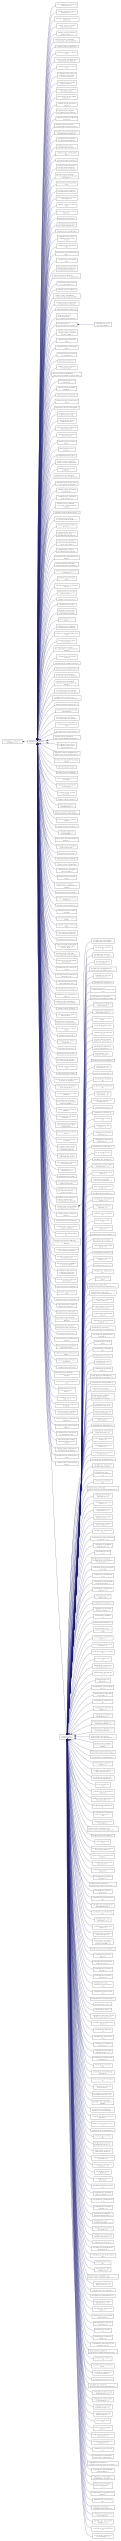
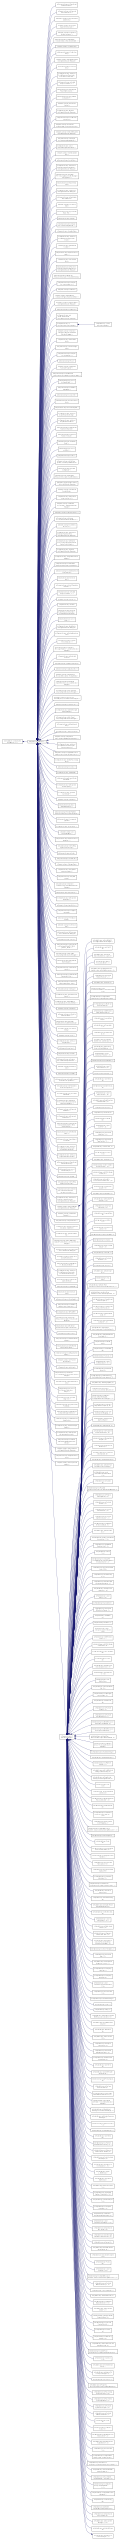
(72, 2141) -> (72, 2138)
